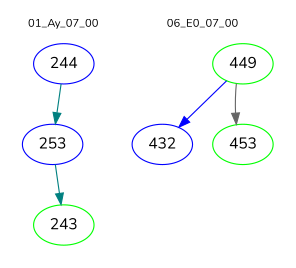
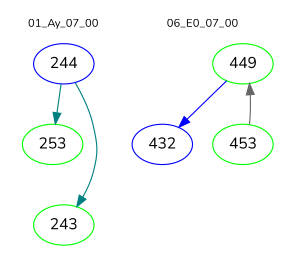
(235, 98) -> (250, 110)
(53, 144) -> (53, 144)
(57, 179) -> (96, 139)
